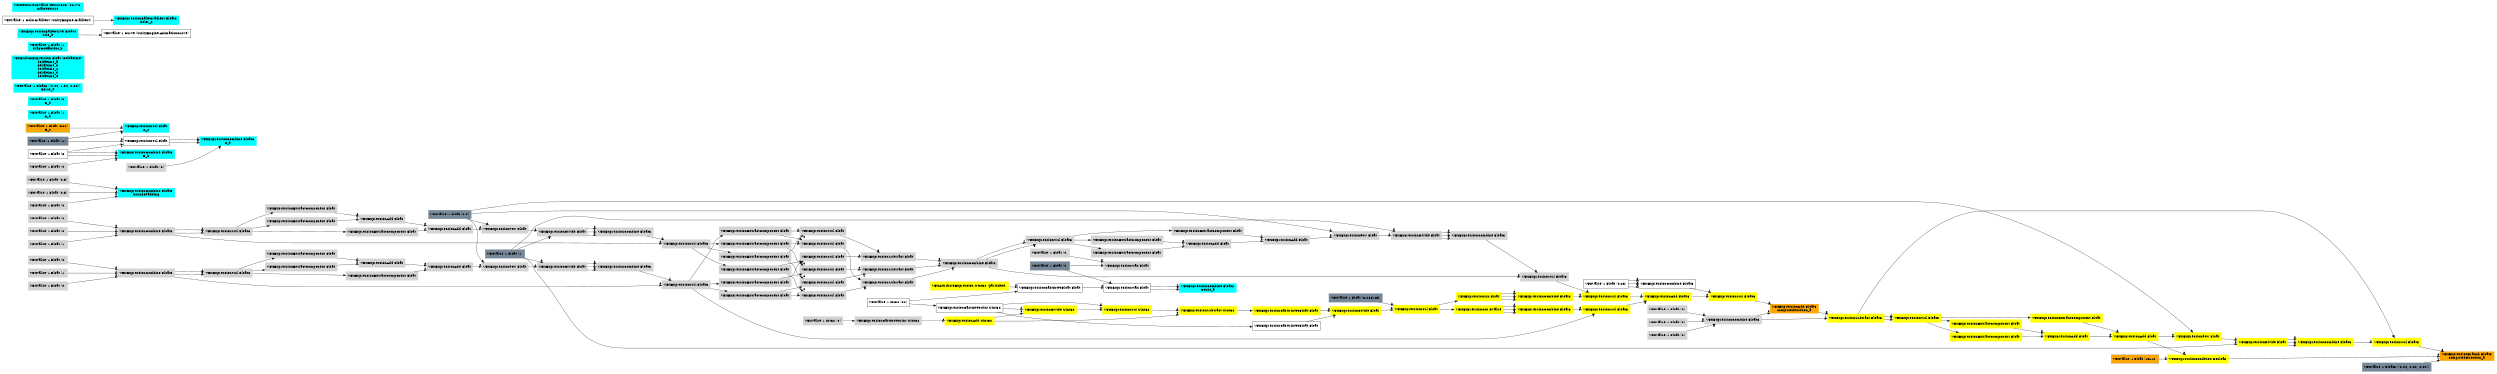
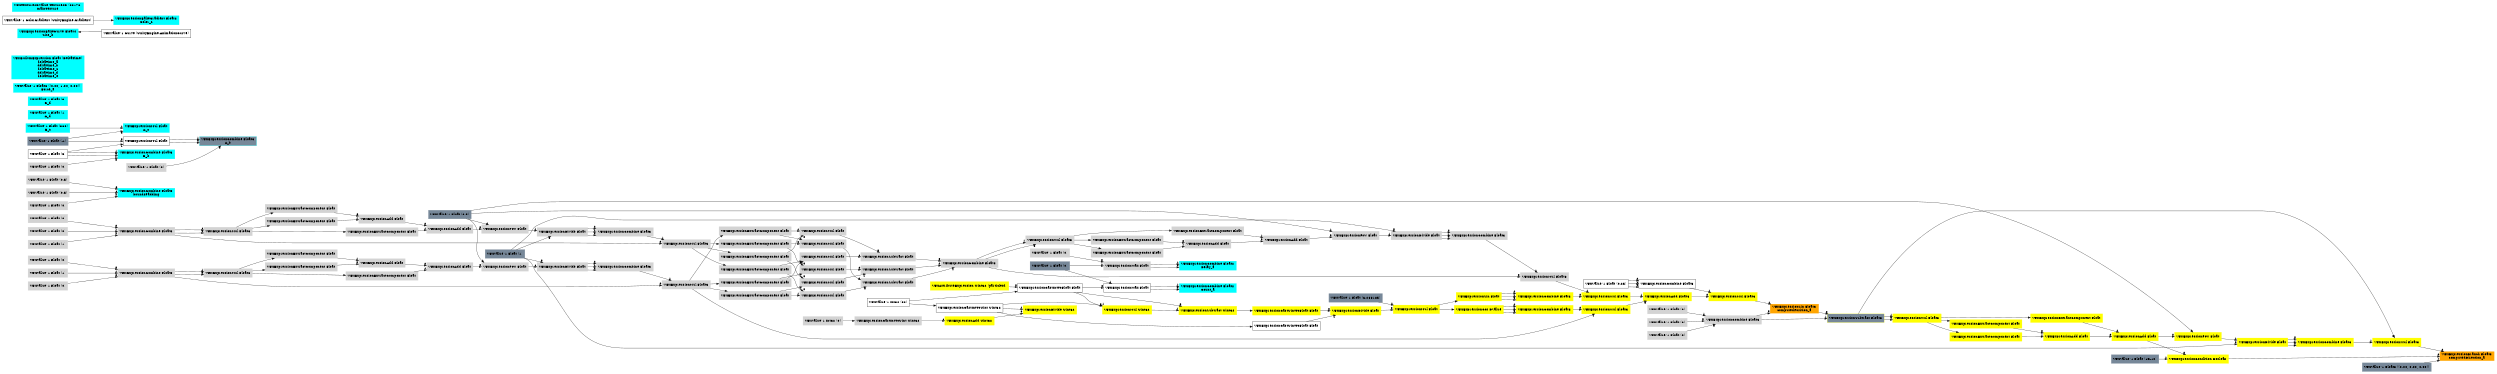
(89, 35) -> (91, 32)
(48, 47) -> none
(48, 128) -> (48, 128)
(228, 141) -> (228, 141)
none -> (1208, 266)
(1794, 309) -> (1794, 309)
(1088, 310) -> (1087, 299)
(1856, 318) -> (1856, 318)
(1085, 320) -> (1128, 299)
(2135, 359) -> (2135, 359)
